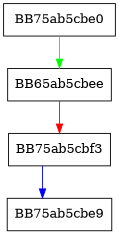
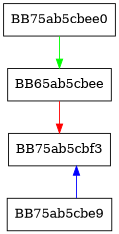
(59, 20) -> (59, 20)
(43, 177) -> (76, 187)
